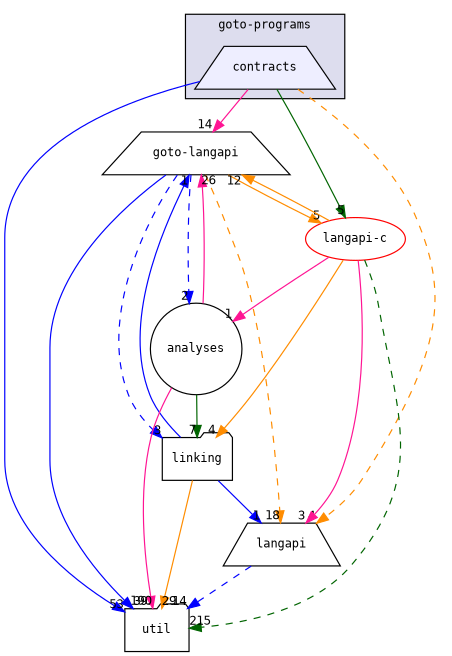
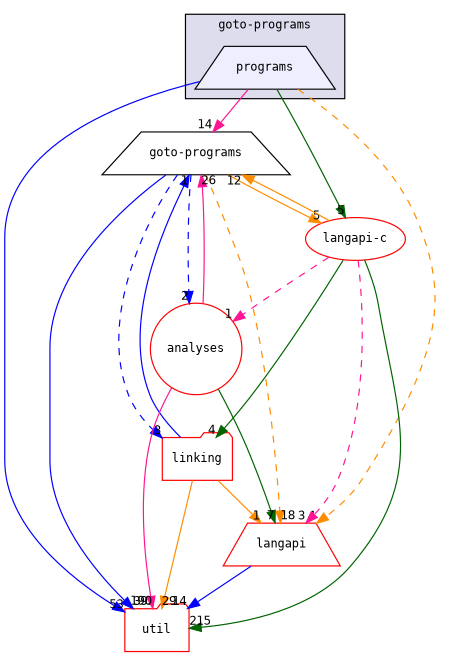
(265, 68) -> (265, 68)
(196, 153) -> (196, 153)
(286, 286) -> (286, 286)
(287, 346) -> (287, 346)
(196, 349) -> (196, 349)
(359, 392) -> (359, 392)
(197, 410) -> (248, 449)
(197, 459) -> (197, 459)
(235, 498) -> (235, 498)
(391, 499) -> (391, 499)
(282, 545) -> (282, 545)
(224, 584) -> (224, 584)
(157, 630) -> (157, 630)
